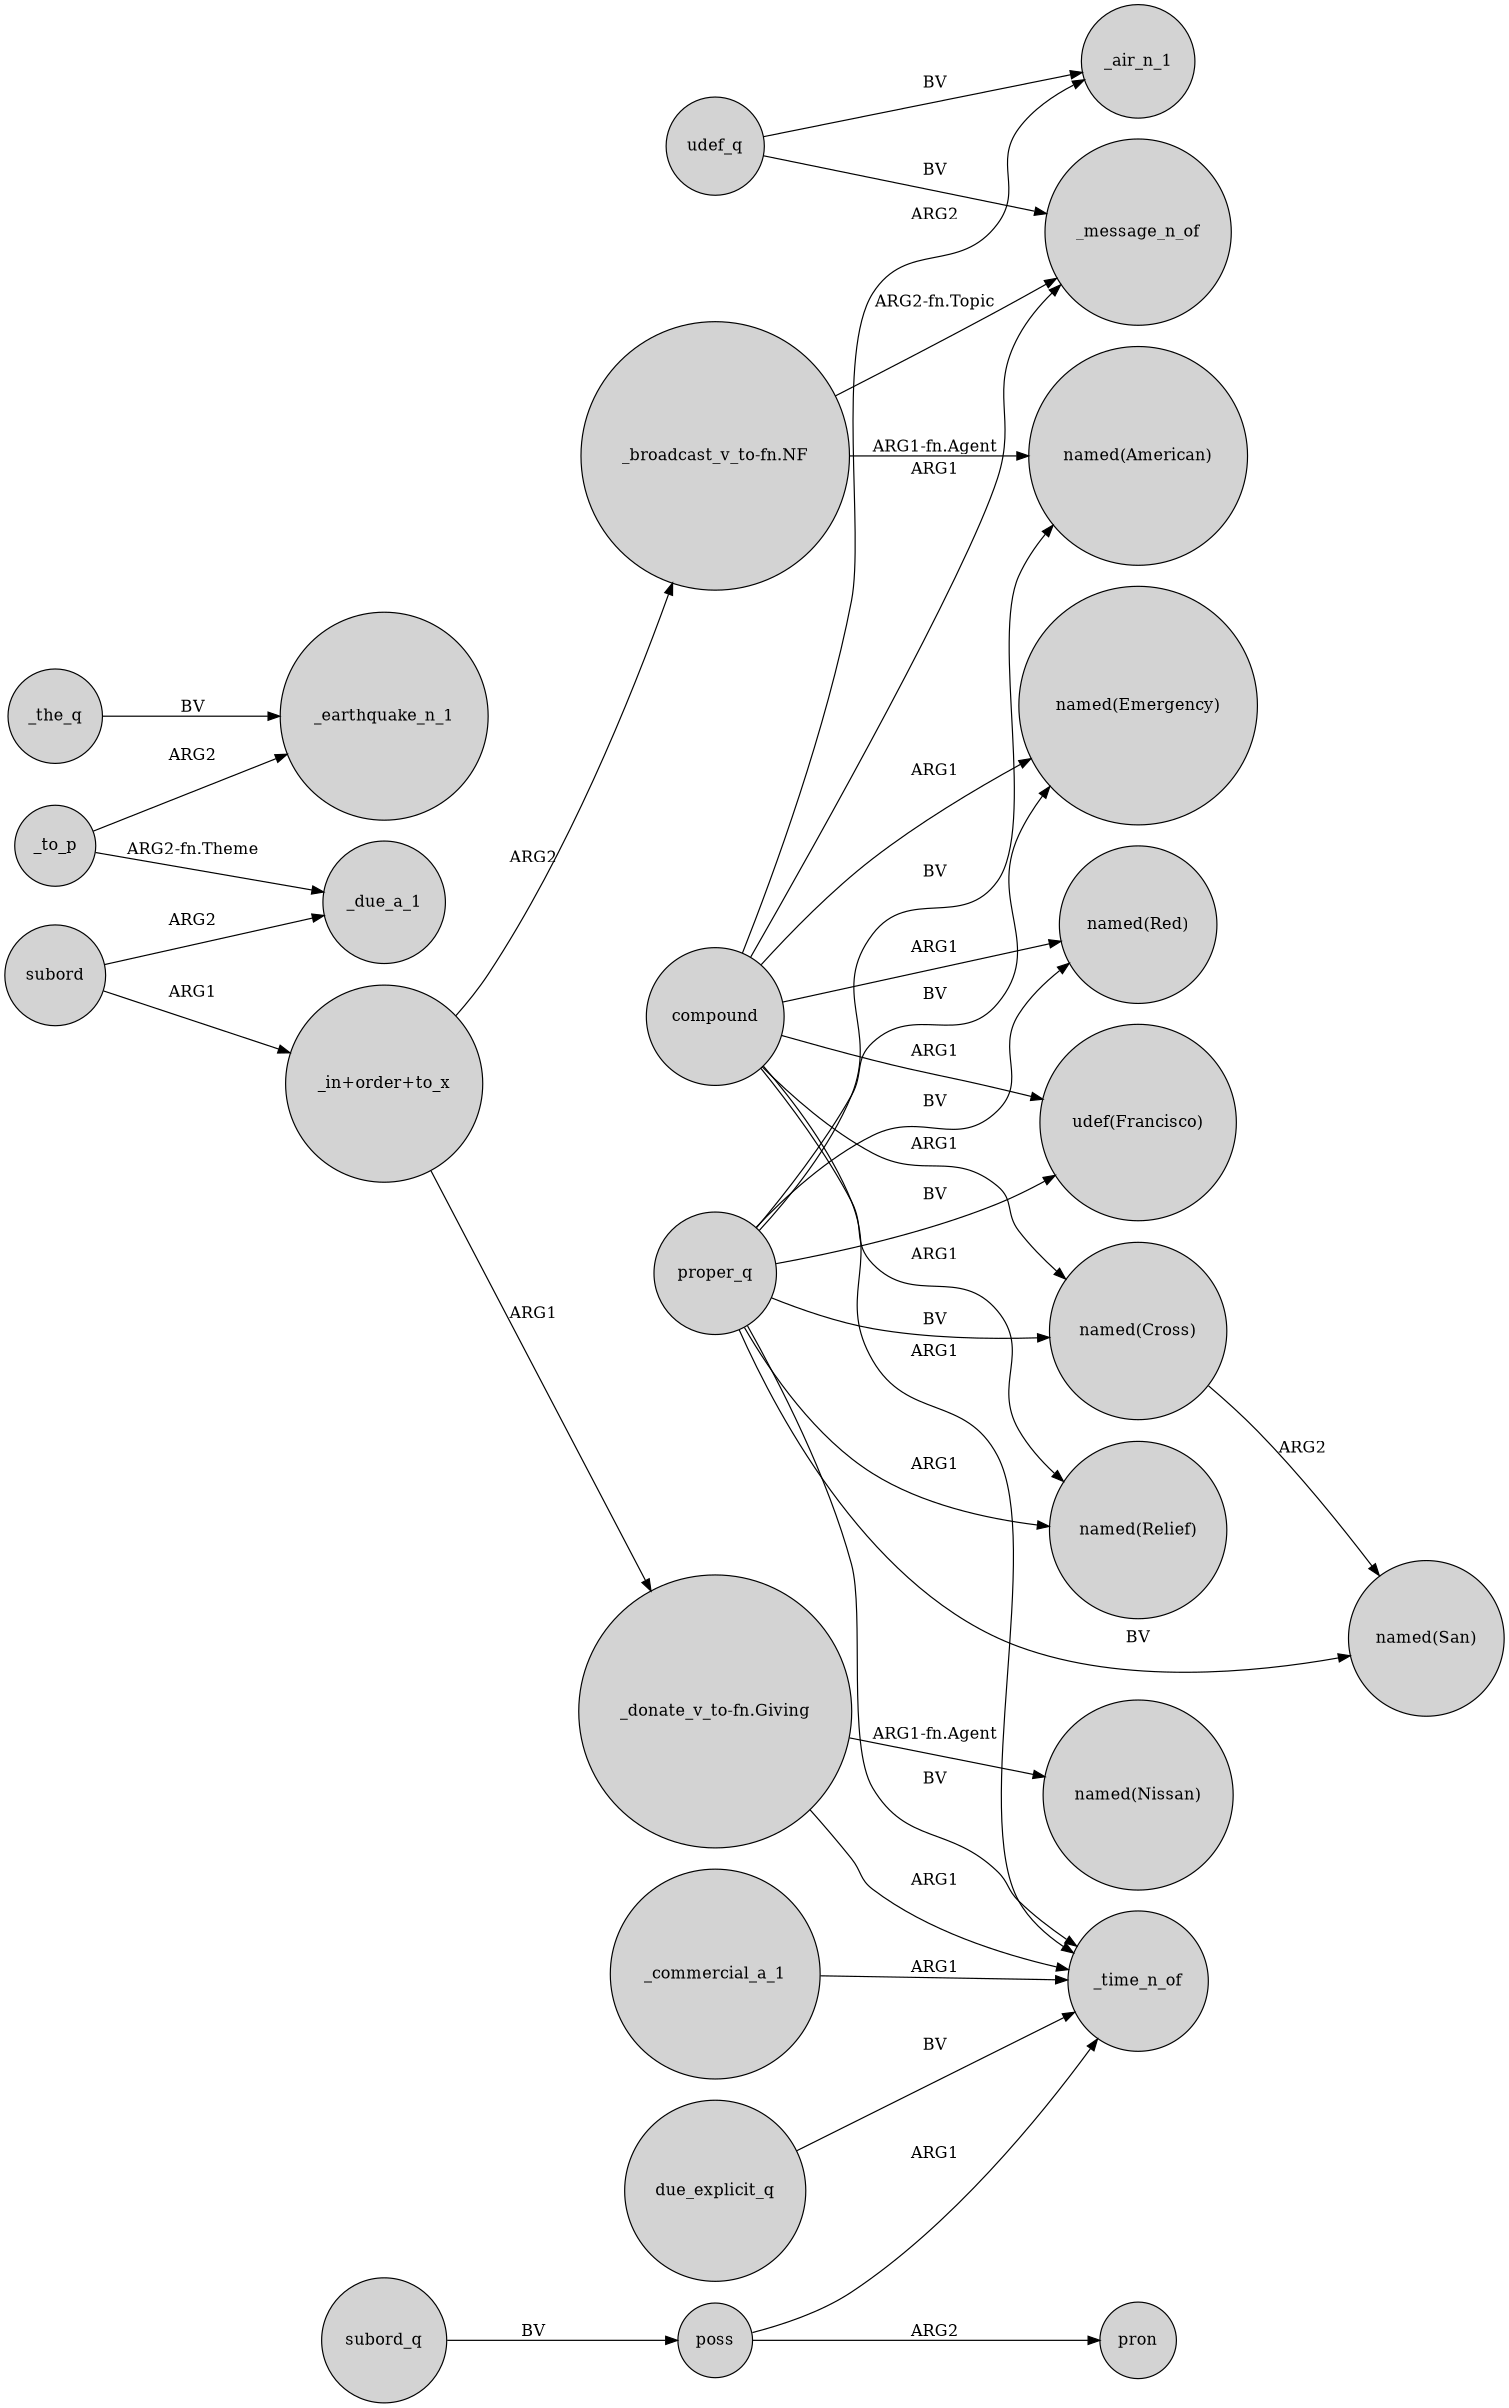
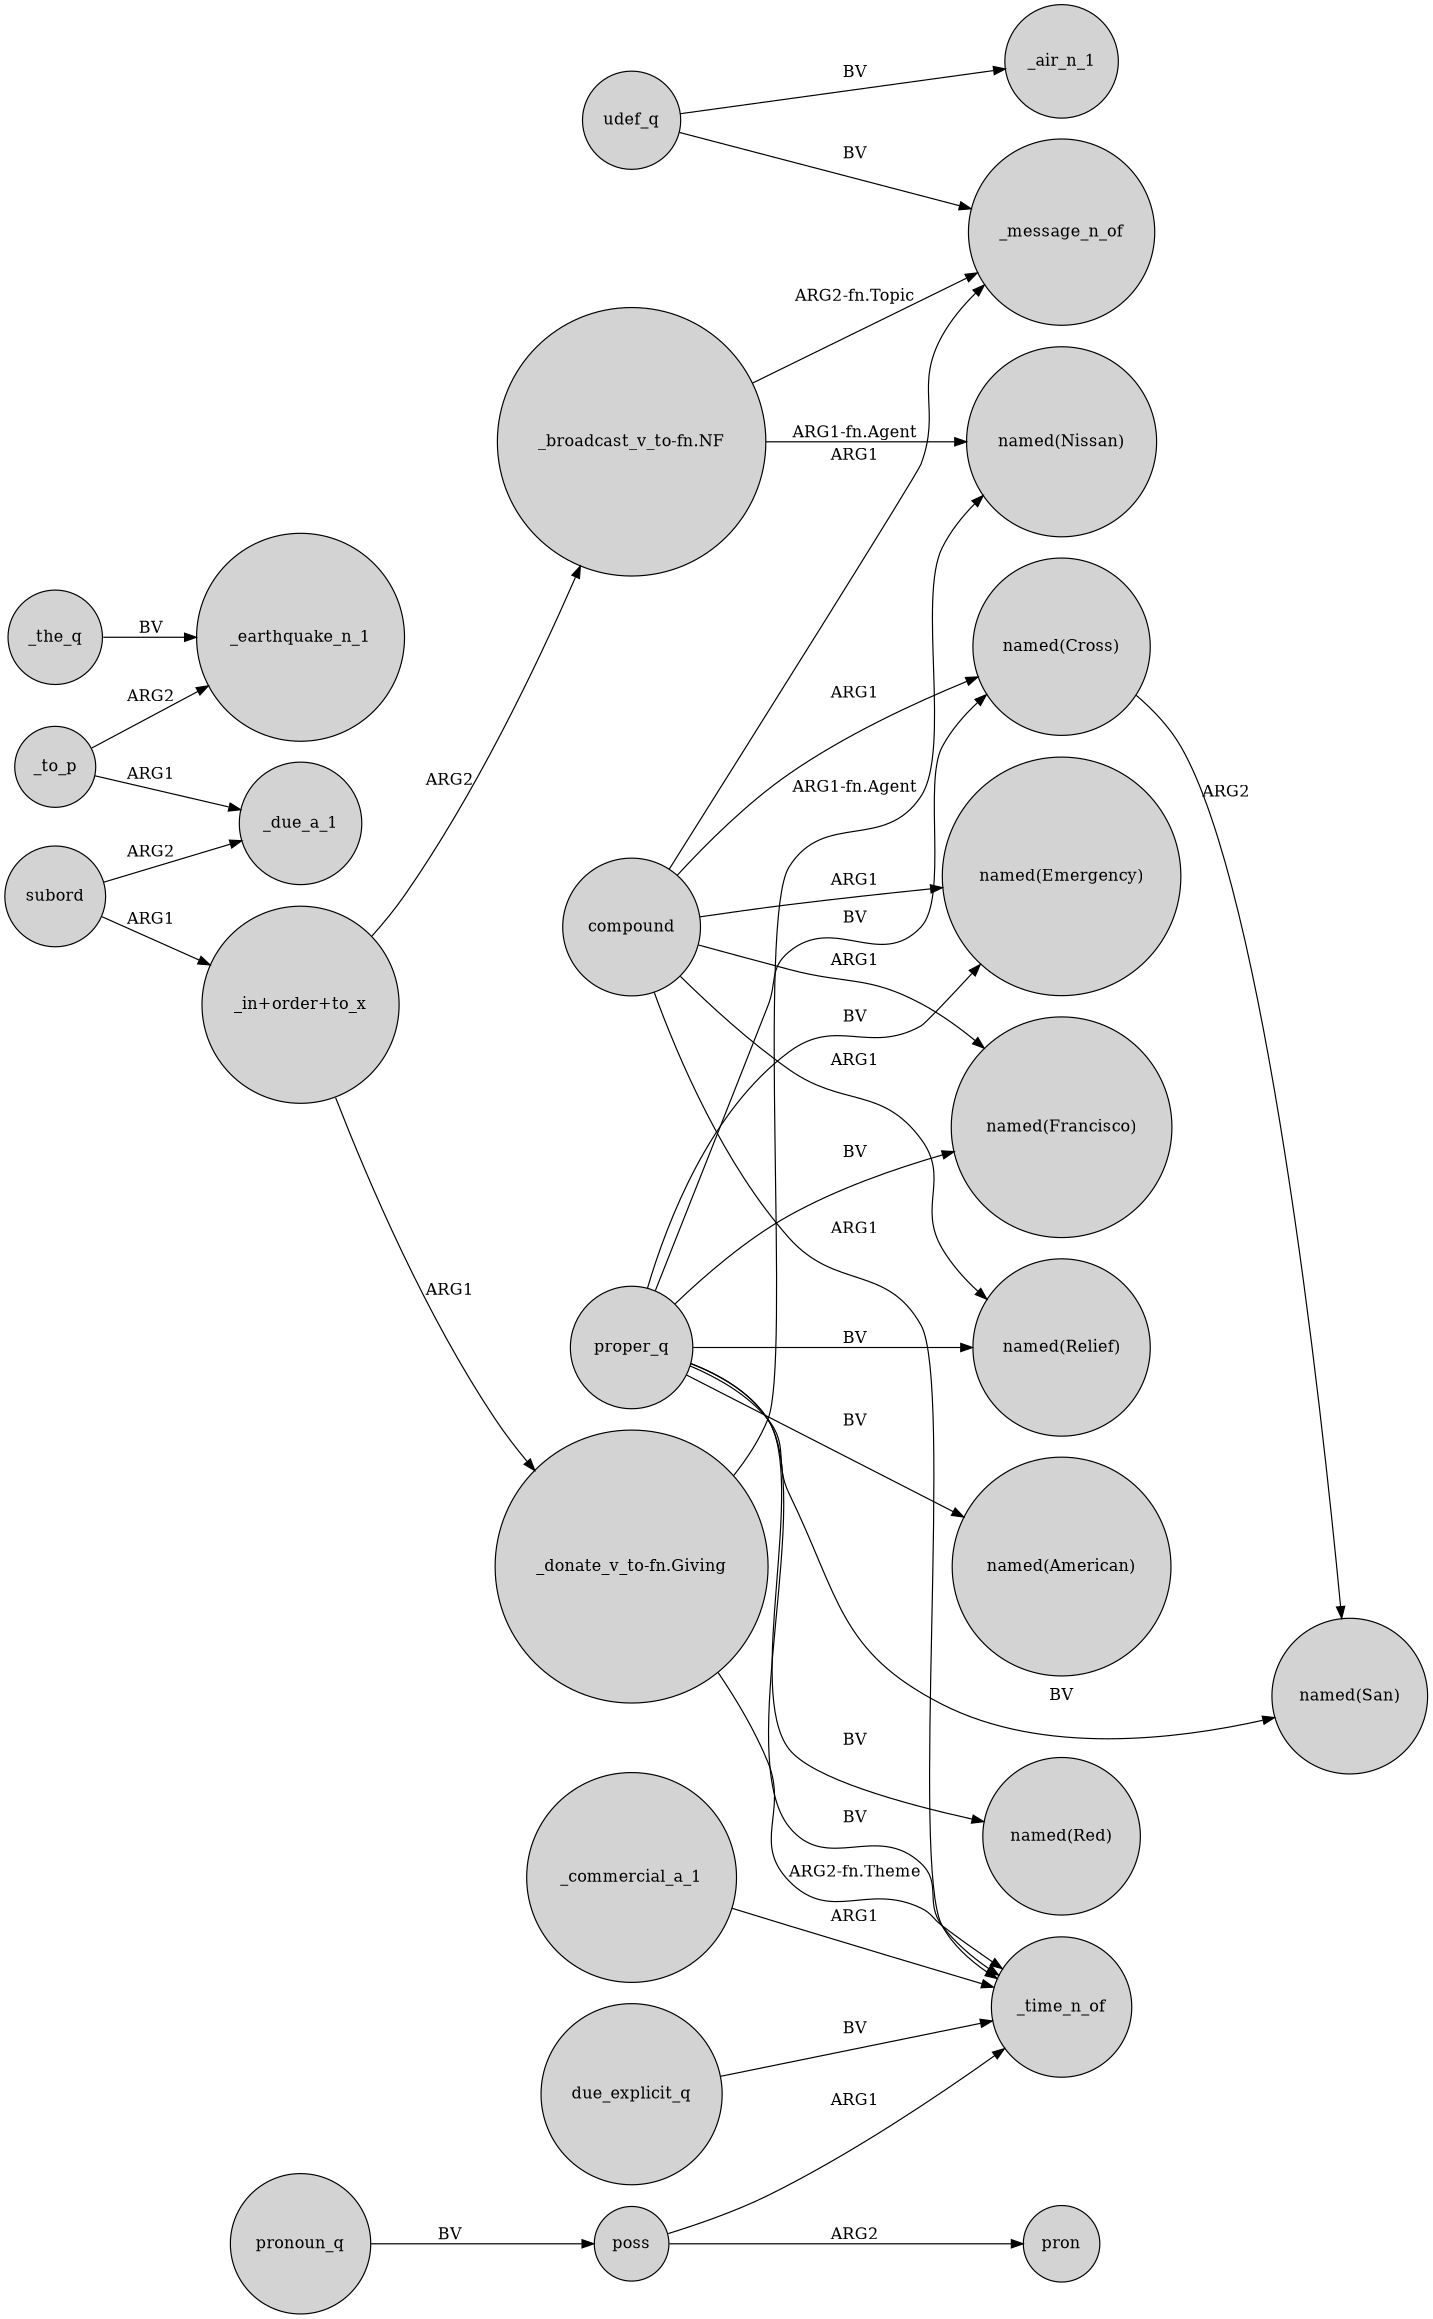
(933, 456) -> (860, 442)
(854, 472) -> none
(193, 850) -> (151, 775)
(916, 973) -> none
(1138, 1123) -> (1062, 1127)
(935, 1465) -> (855, 1339)
(935, 1880) -> (855, 1872)
(384, 2340) -> (301, 2244)
